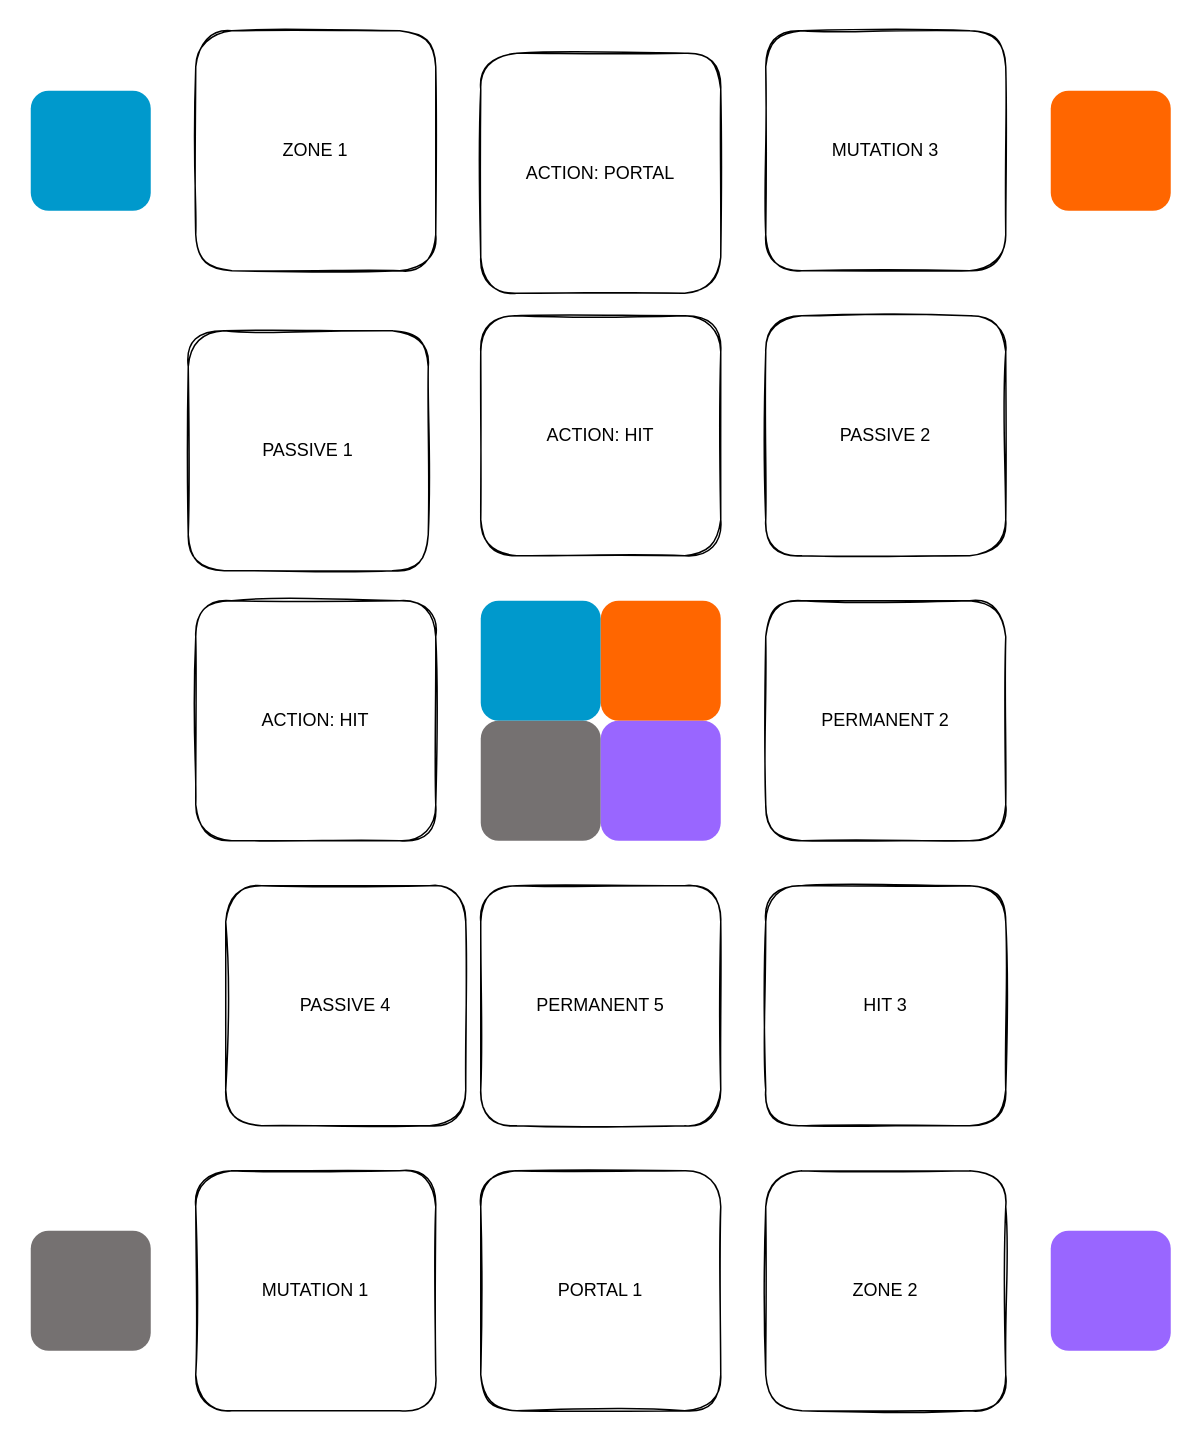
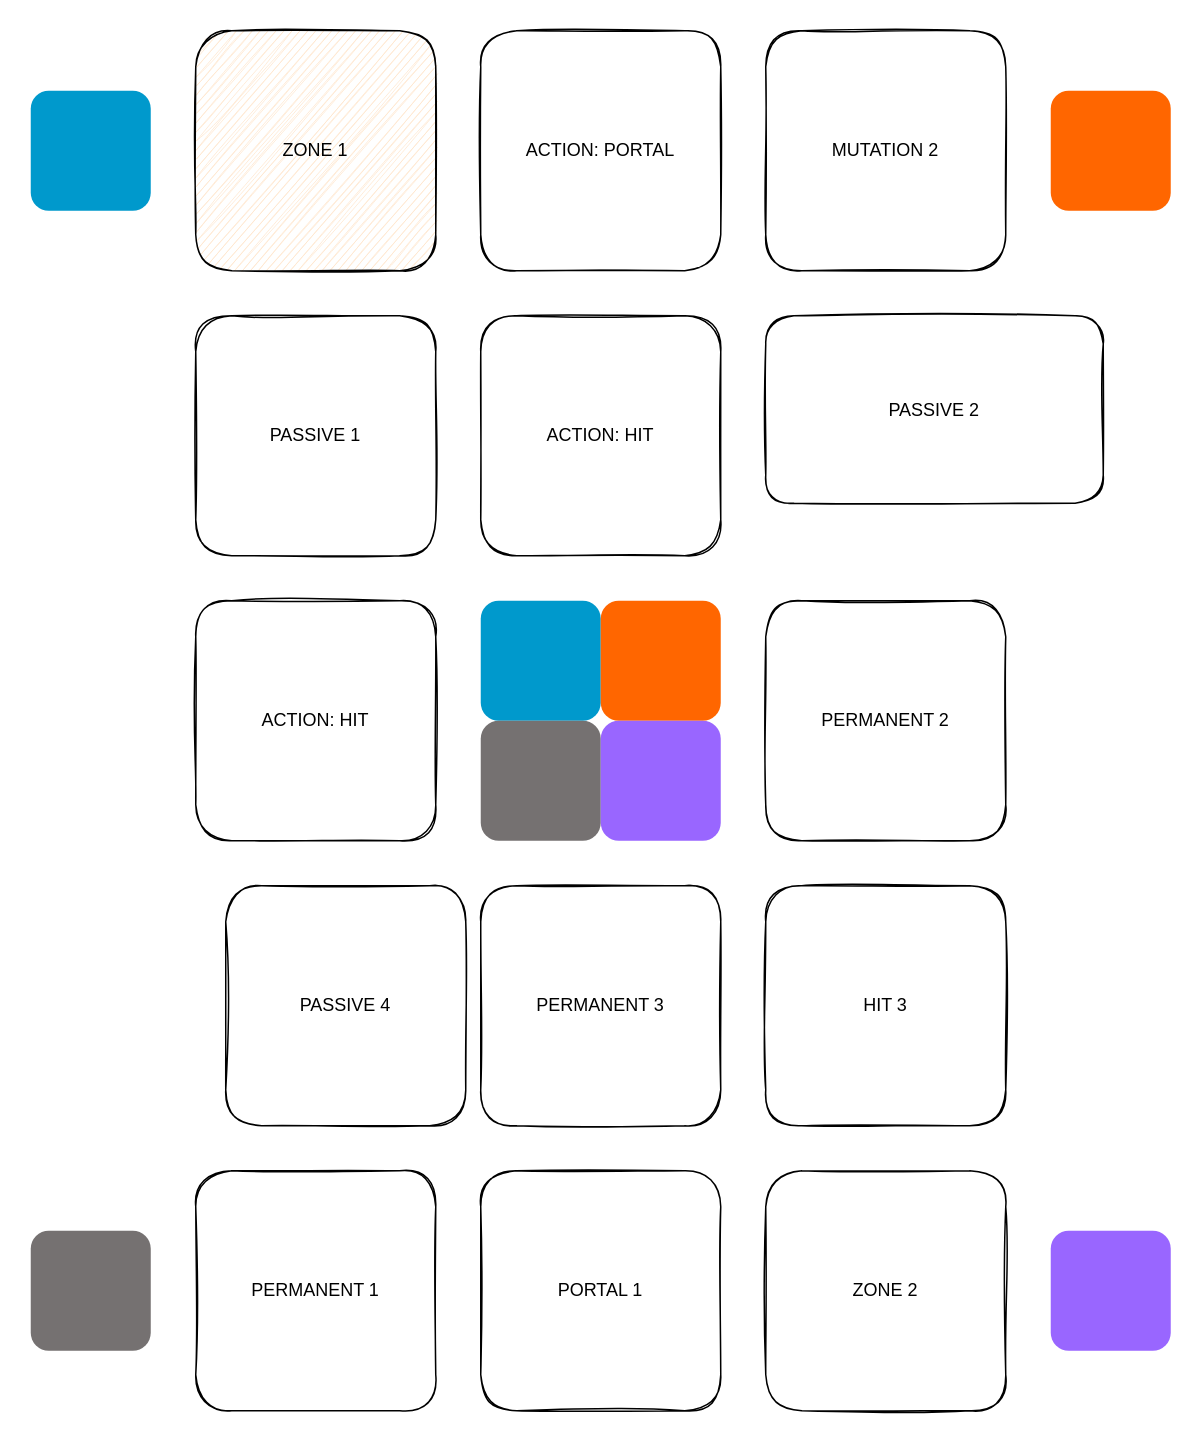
(316, 151) -> (316, 151)
(886, 151) -> (886, 151)
(601, 173) -> (601, 151)
(886, 436) -> (935, 410)
(308, 451) -> (316, 436)
(601, 1006) -> (601, 1006)
(316, 1291) -> (316, 1291)
